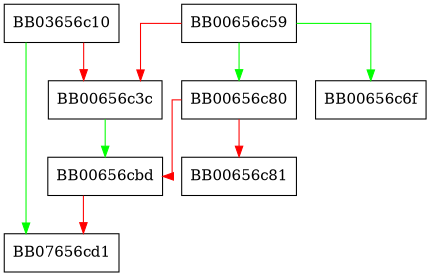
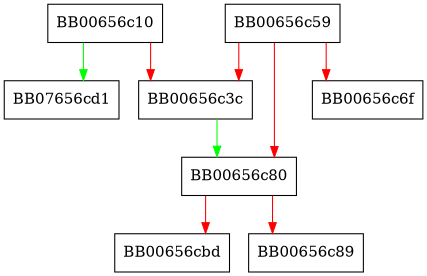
(62, 23) -> (105, 23)
(357, 23) -> (326, 56)
(239, 56) -> (274, 95)
(105, 133) -> (217, 133)
(239, 176) -> (306, 253)
(83, 209) -> none
